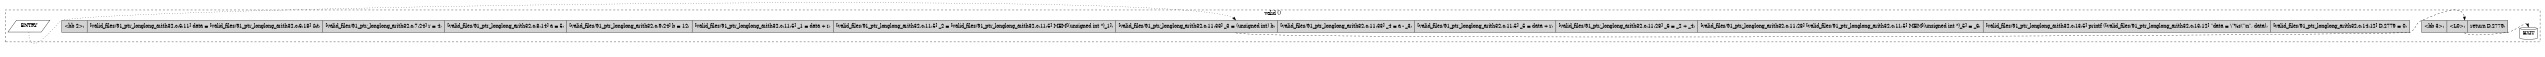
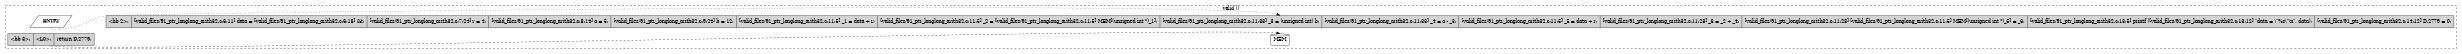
(2529, 33) -> (1280, 40)
(1855, 37) -> none
